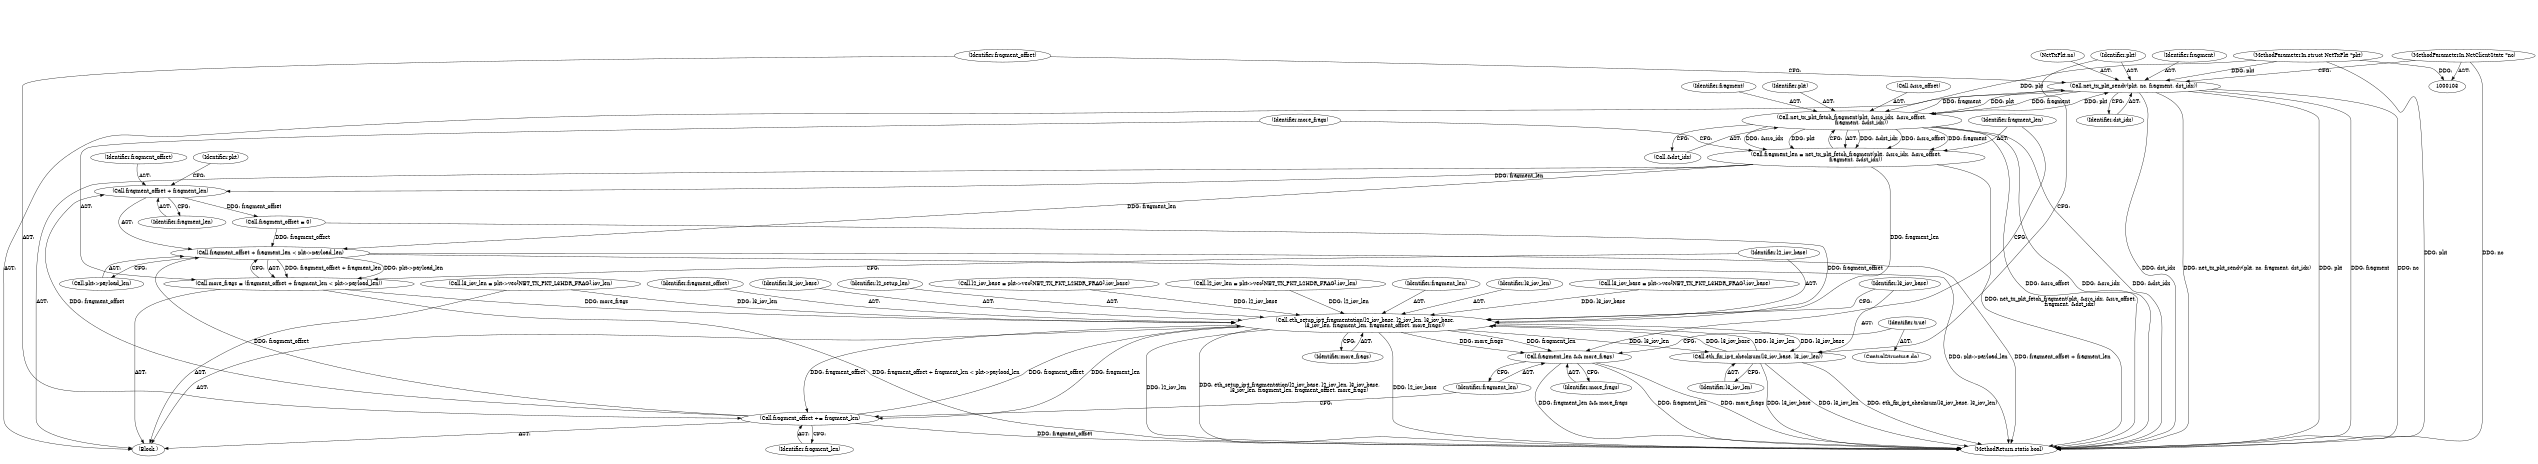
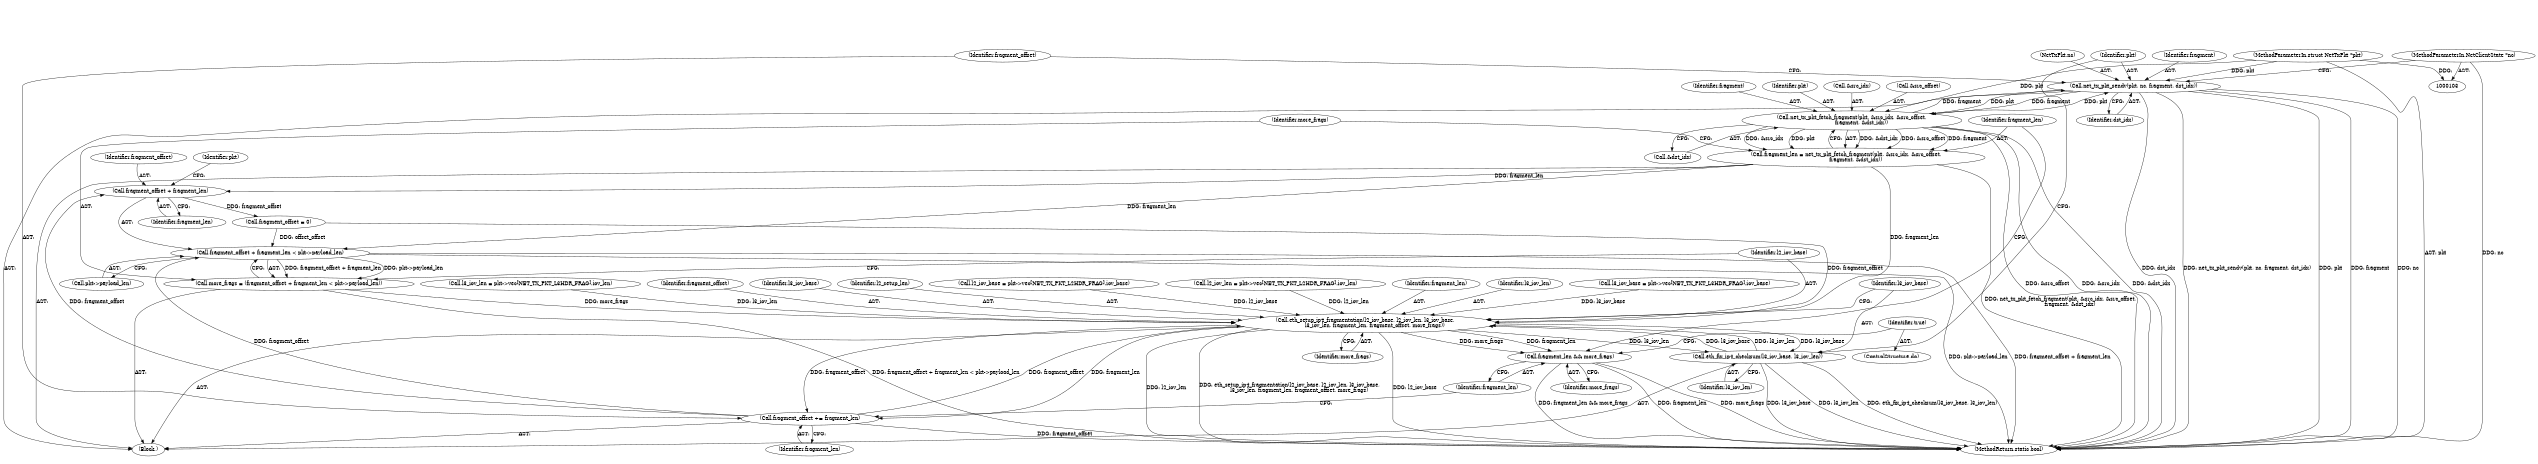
none -> (1852, 87)
(303, 238) -> (303, 238)
(2436, 253) -> (2436, 253)
(306, 326) -> (958, 440)
